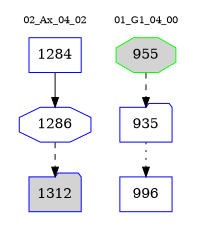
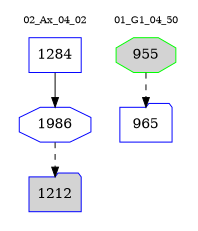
(146, 21) -> (146, 21)
(55, 125) -> (55, 125)
(146, 125) -> (146, 125)
(55, 194) -> (55, 194)
(146, 194) -> none
